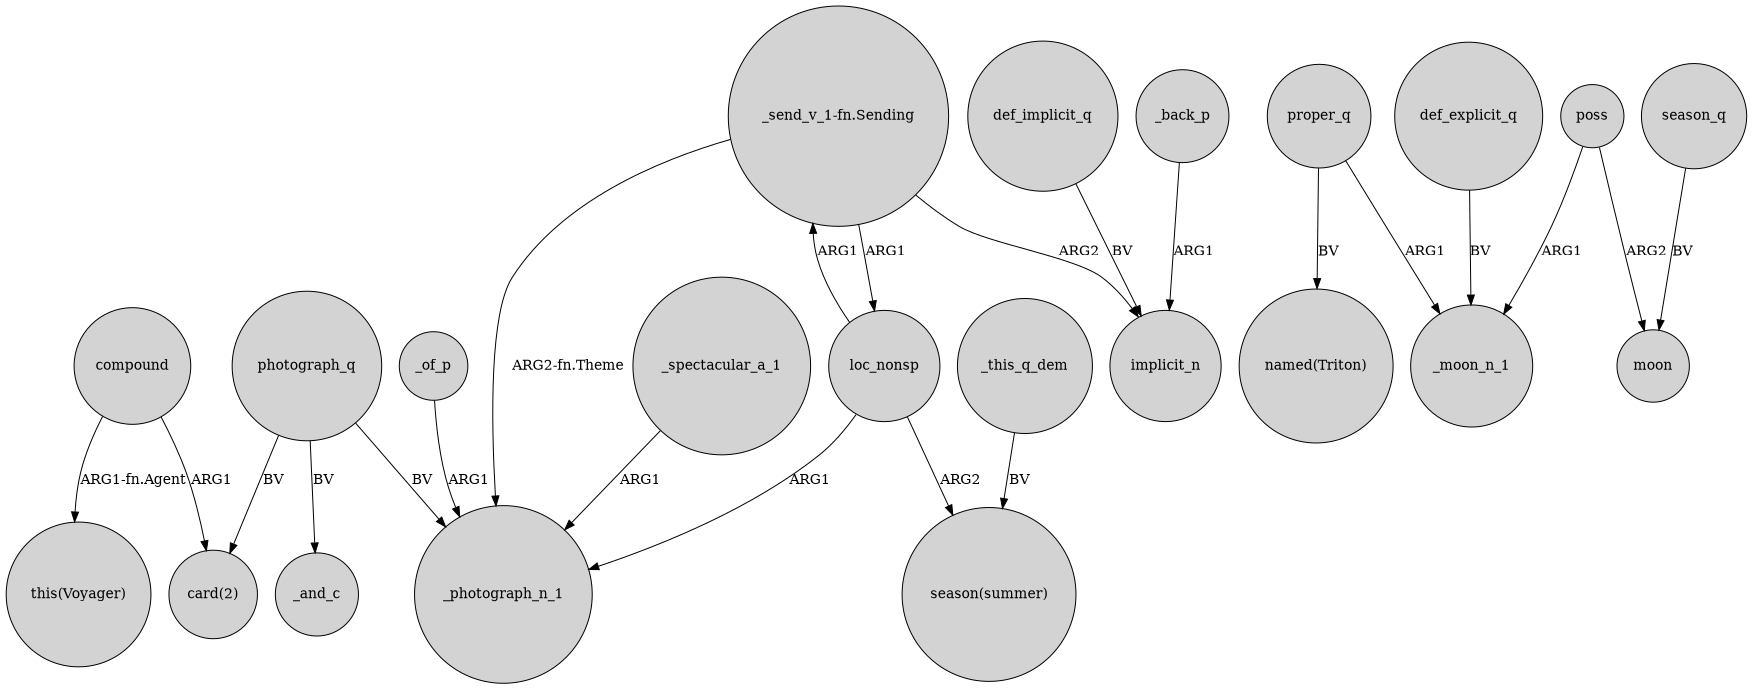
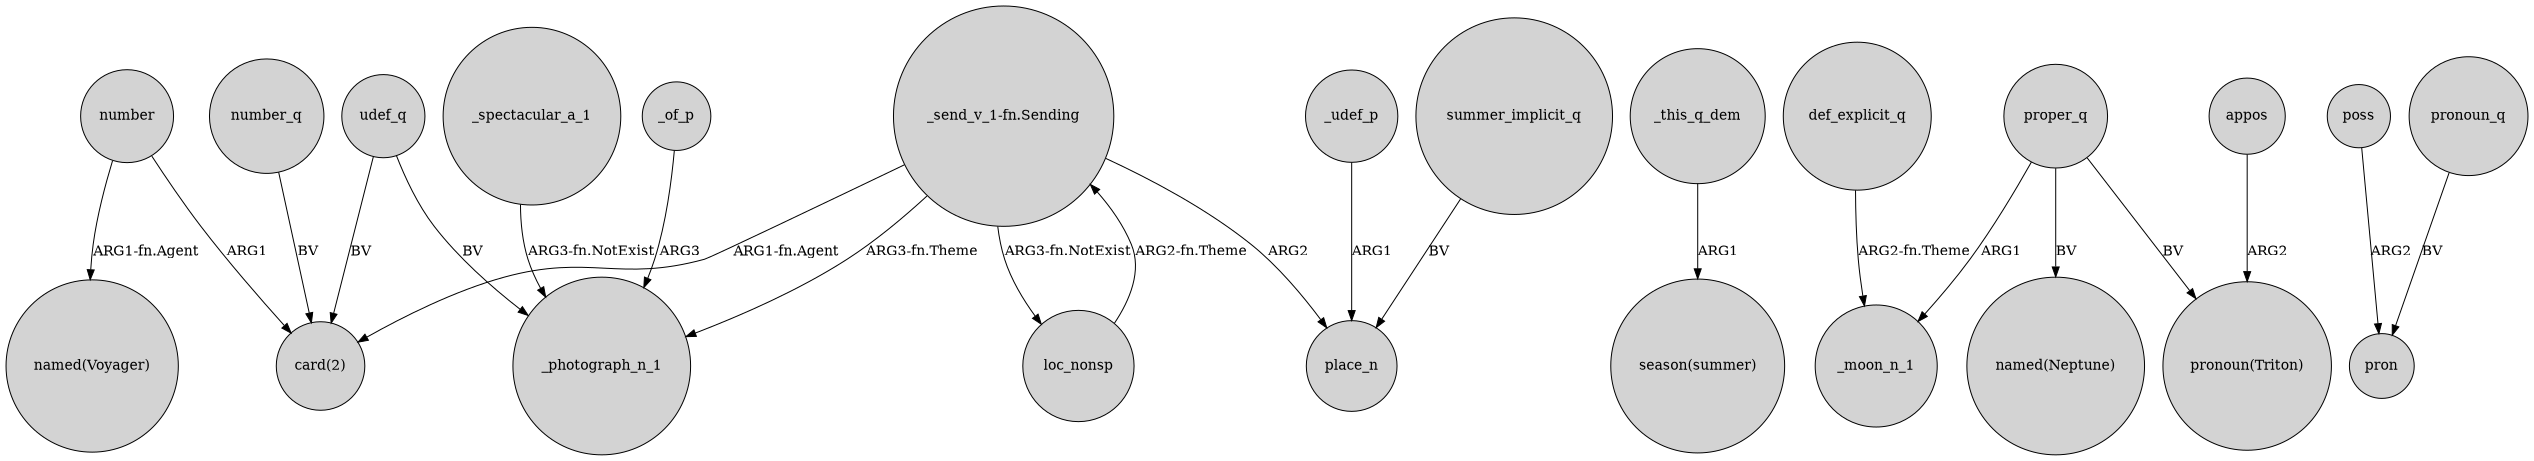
none -> (267, 116)
(1043, 116) -> (1514, 116)
(1183, 116) -> (1352, 116)
(1694, 116) -> (2469, 116)
none -> (2247, 116)
(1551, 228) -> none
(838, 252) -> (1191, 252)
(886, 252) -> (1068, 252)
(1480, 252) -> (1914, 252)
none -> (640, 269)
(132, 366) -> (127, 116)
(307, 366) -> (383, 116)
(568, 366) -> (922, 252)
(1166, 366) -> (1352, 366)
(1316, 366) -> (2247, 366)
(1653, 366) -> (2382, 366)
none -> (2056, 366)
(928, 461) -> none
(469, 480) -> (680, 252)
(641, 480) -> (591, 252)
(1019, 480) -> (1718, 252)
(738, 507) -> none
(79, 594) -> (92, 366)
(317, 594) -> none
